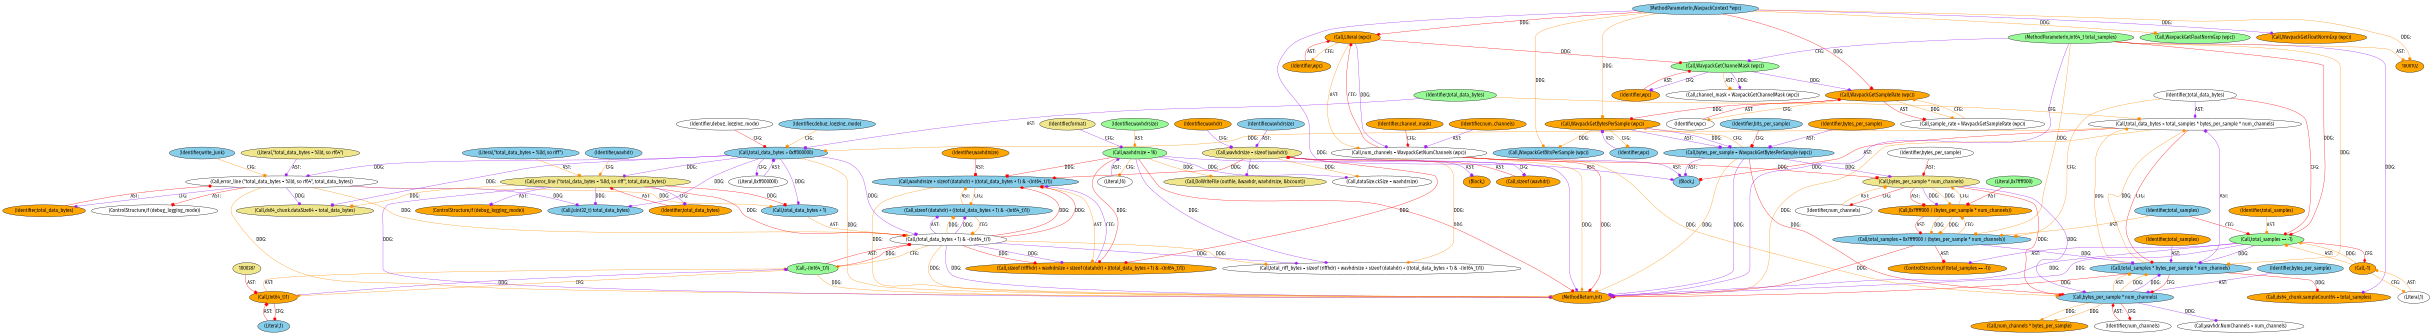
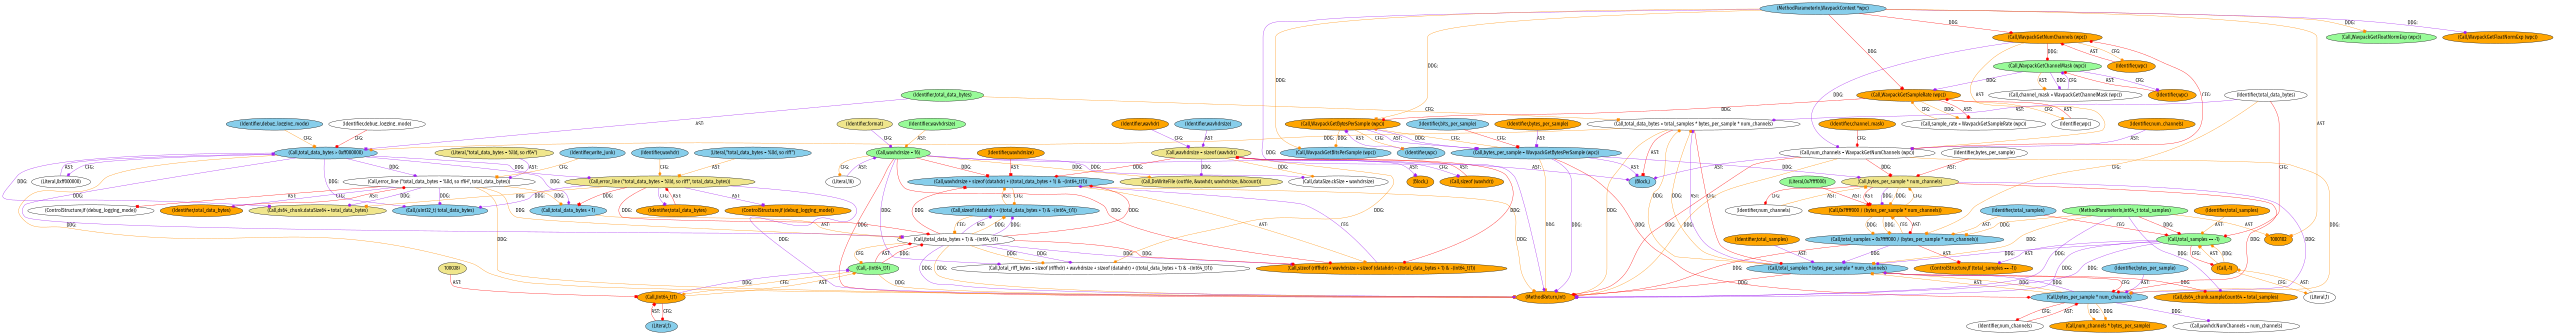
(1353, 38) -> (2047, 38)
(2407, 38) -> (2322, 124)
(1879, 44) -> (2069, 81)
